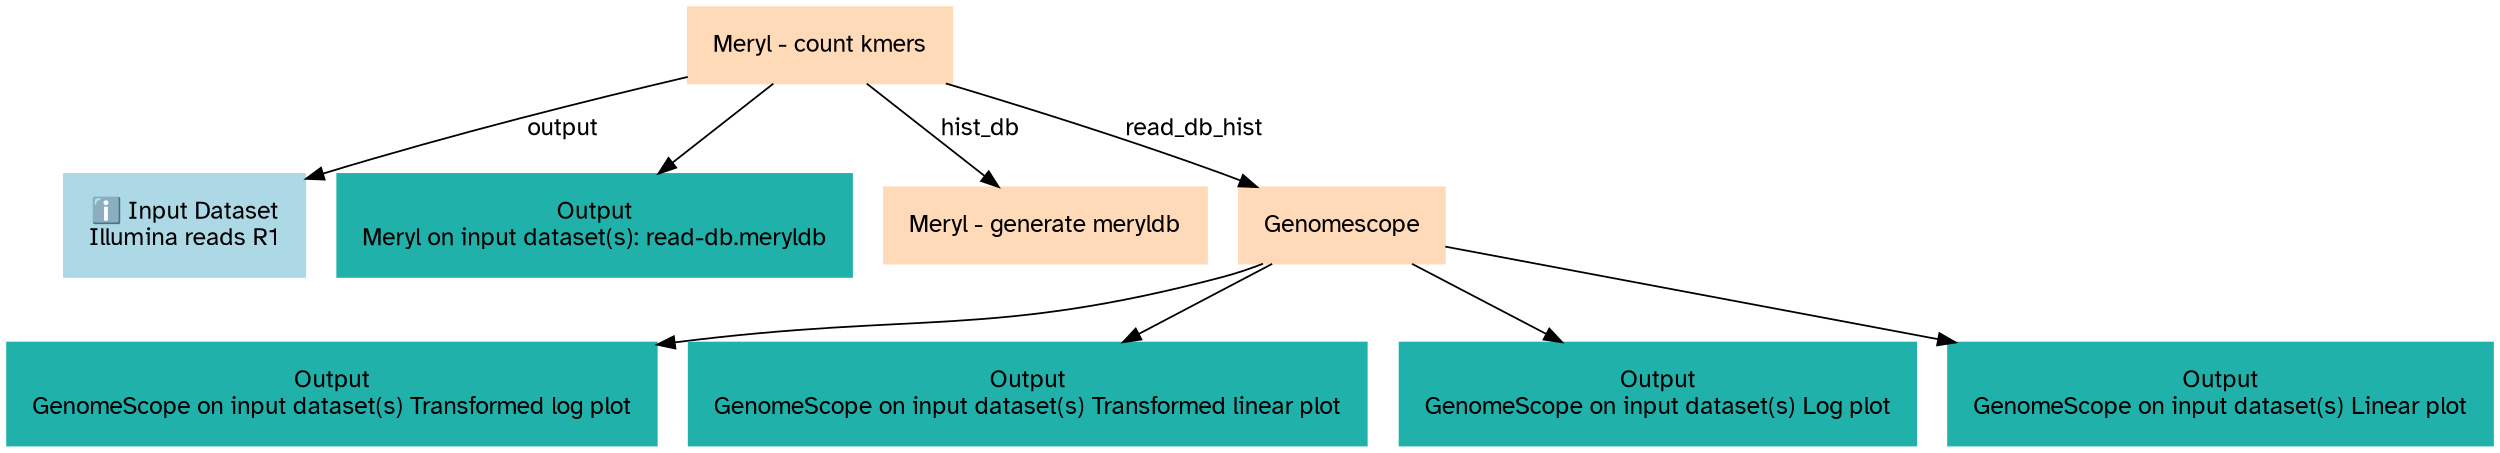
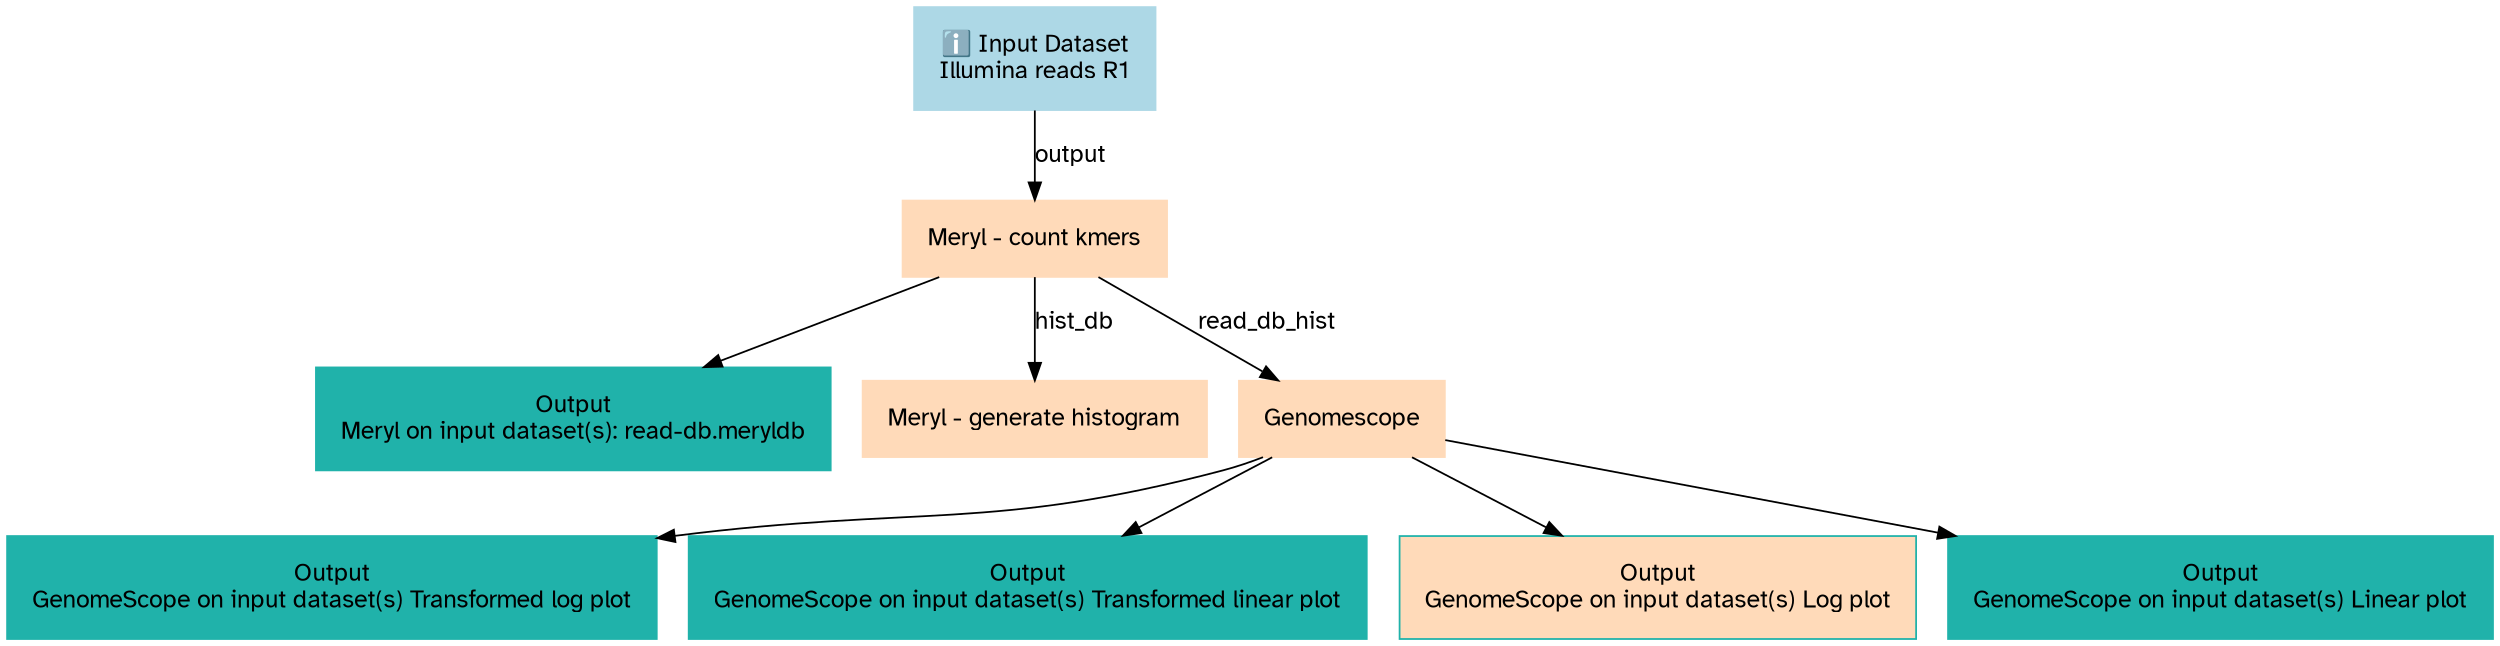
(505, 122) -> (1035, 146)
(1045, 225) -> (1035, 419)
(1658, 394) -> (1658, 588)
